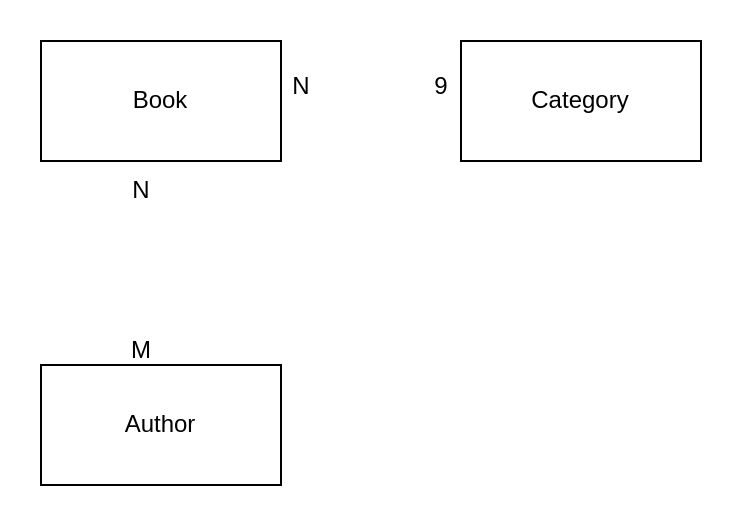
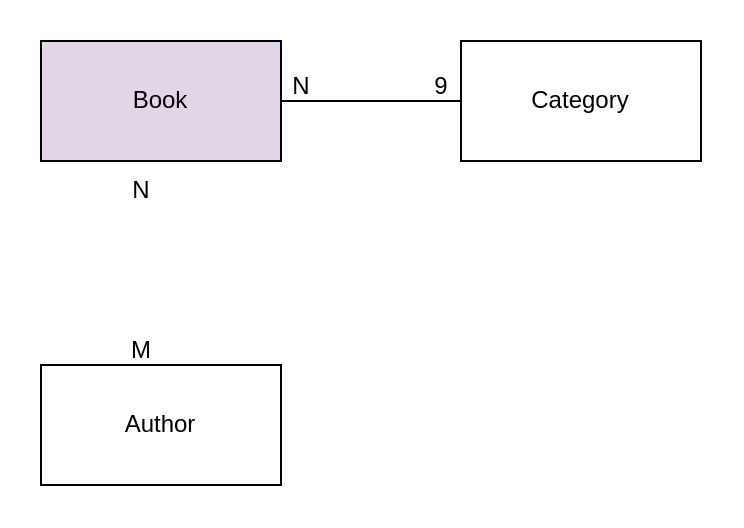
(161, 101) -> (161, 101)
none -> (371, 101)
